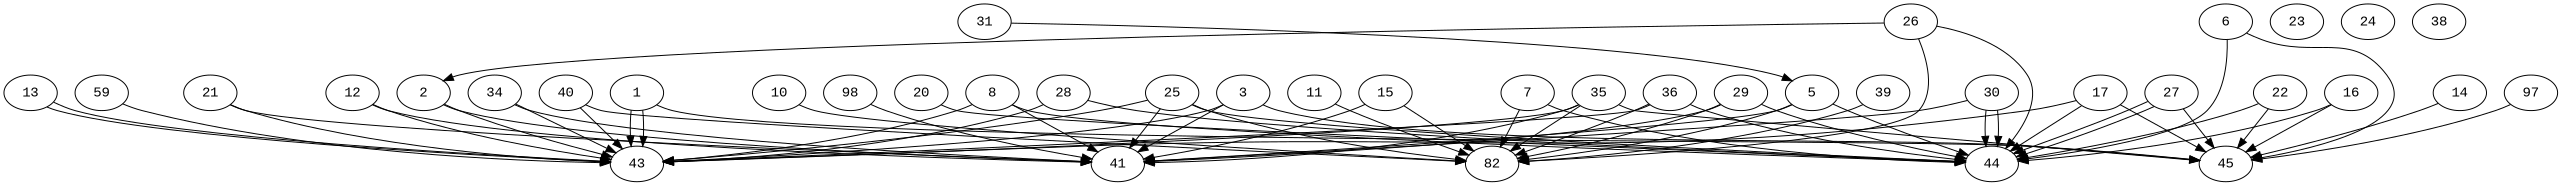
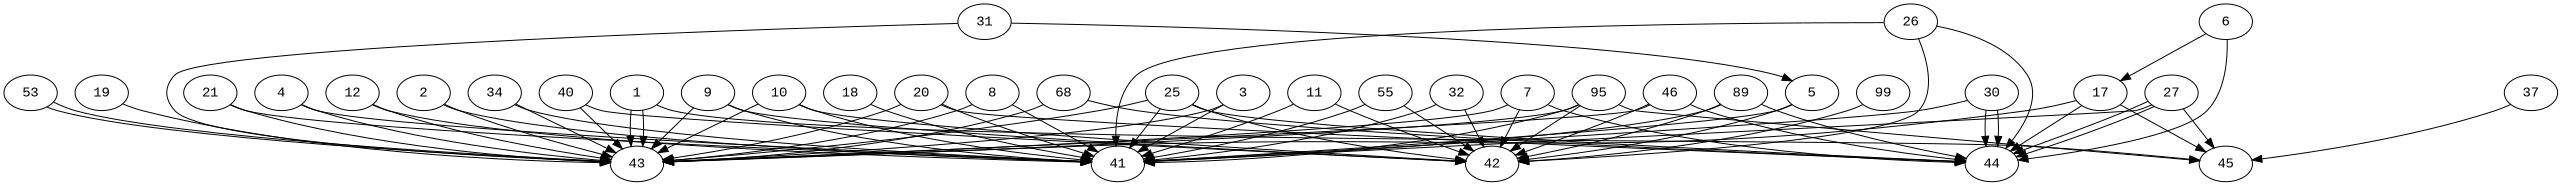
(2297, 22) -> none
(2368, 22) -> none
(2439, 22) -> none
(1168, 37) -> (1475, 31)
none -> (330, 52)
(2391, 86) -> (2168, 55)
(31, 93) -> (31, 93)
(102, 93) -> (102, 93)
none -> (281, 93)
none -> (708, 93)
(850, 93) -> (850, 93)
(1064, 93) -> (1064, 93)
(1385, 93) -> (1385, 93)
none -> (1457, 93)
(1599, 93) -> (1599, 93)
(1670, 93) -> (1670, 93)
(1741, 93) -> (1741, 93)
(1883, 93) -> (1883, 93)
(2280, 93) -> none
(2351, 93) -> none
(2460, 93) -> none
(2531, 93) -> (2531, 93)
none -> (710, 127)
(1895, 129) -> none
none -> (1012, 131)
none -> (1223, 131)
none -> (1654, 136)
none -> (788, 137)
none -> (939, 140)
(1725, 140) -> none
none -> (1092, 142)
(1483, 144) -> none
(1492, 164) -> (1492, 164)
